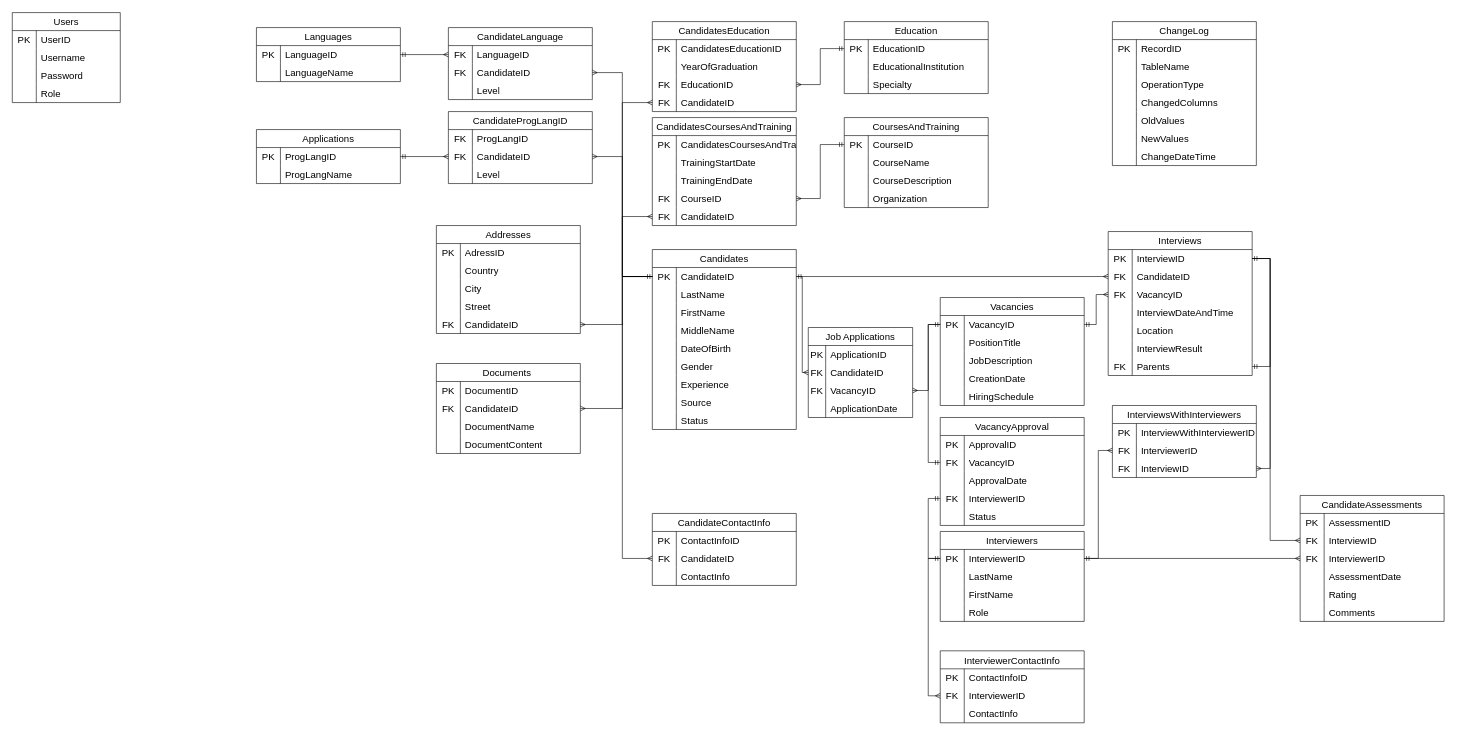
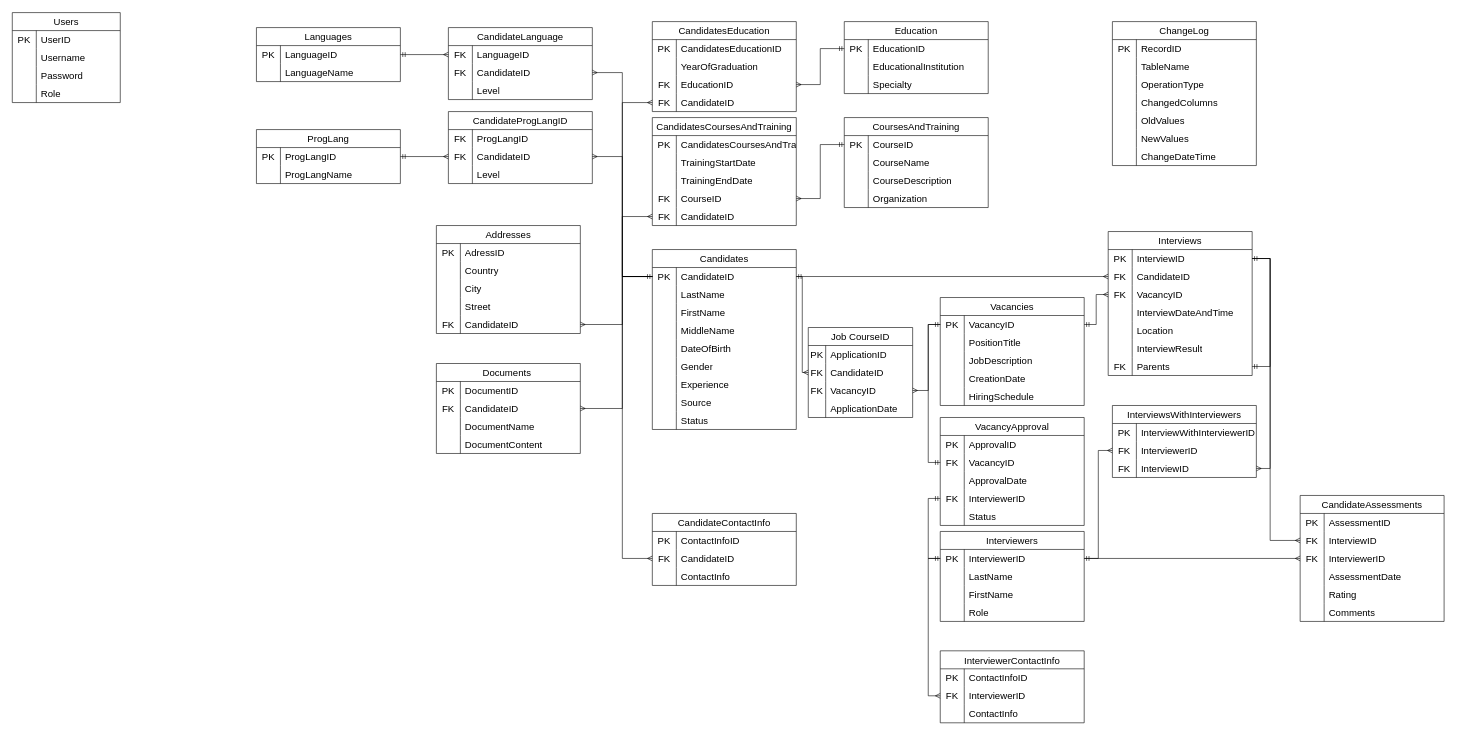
(328, 139) -> (328, 139)
(860, 337) -> (860, 337)
